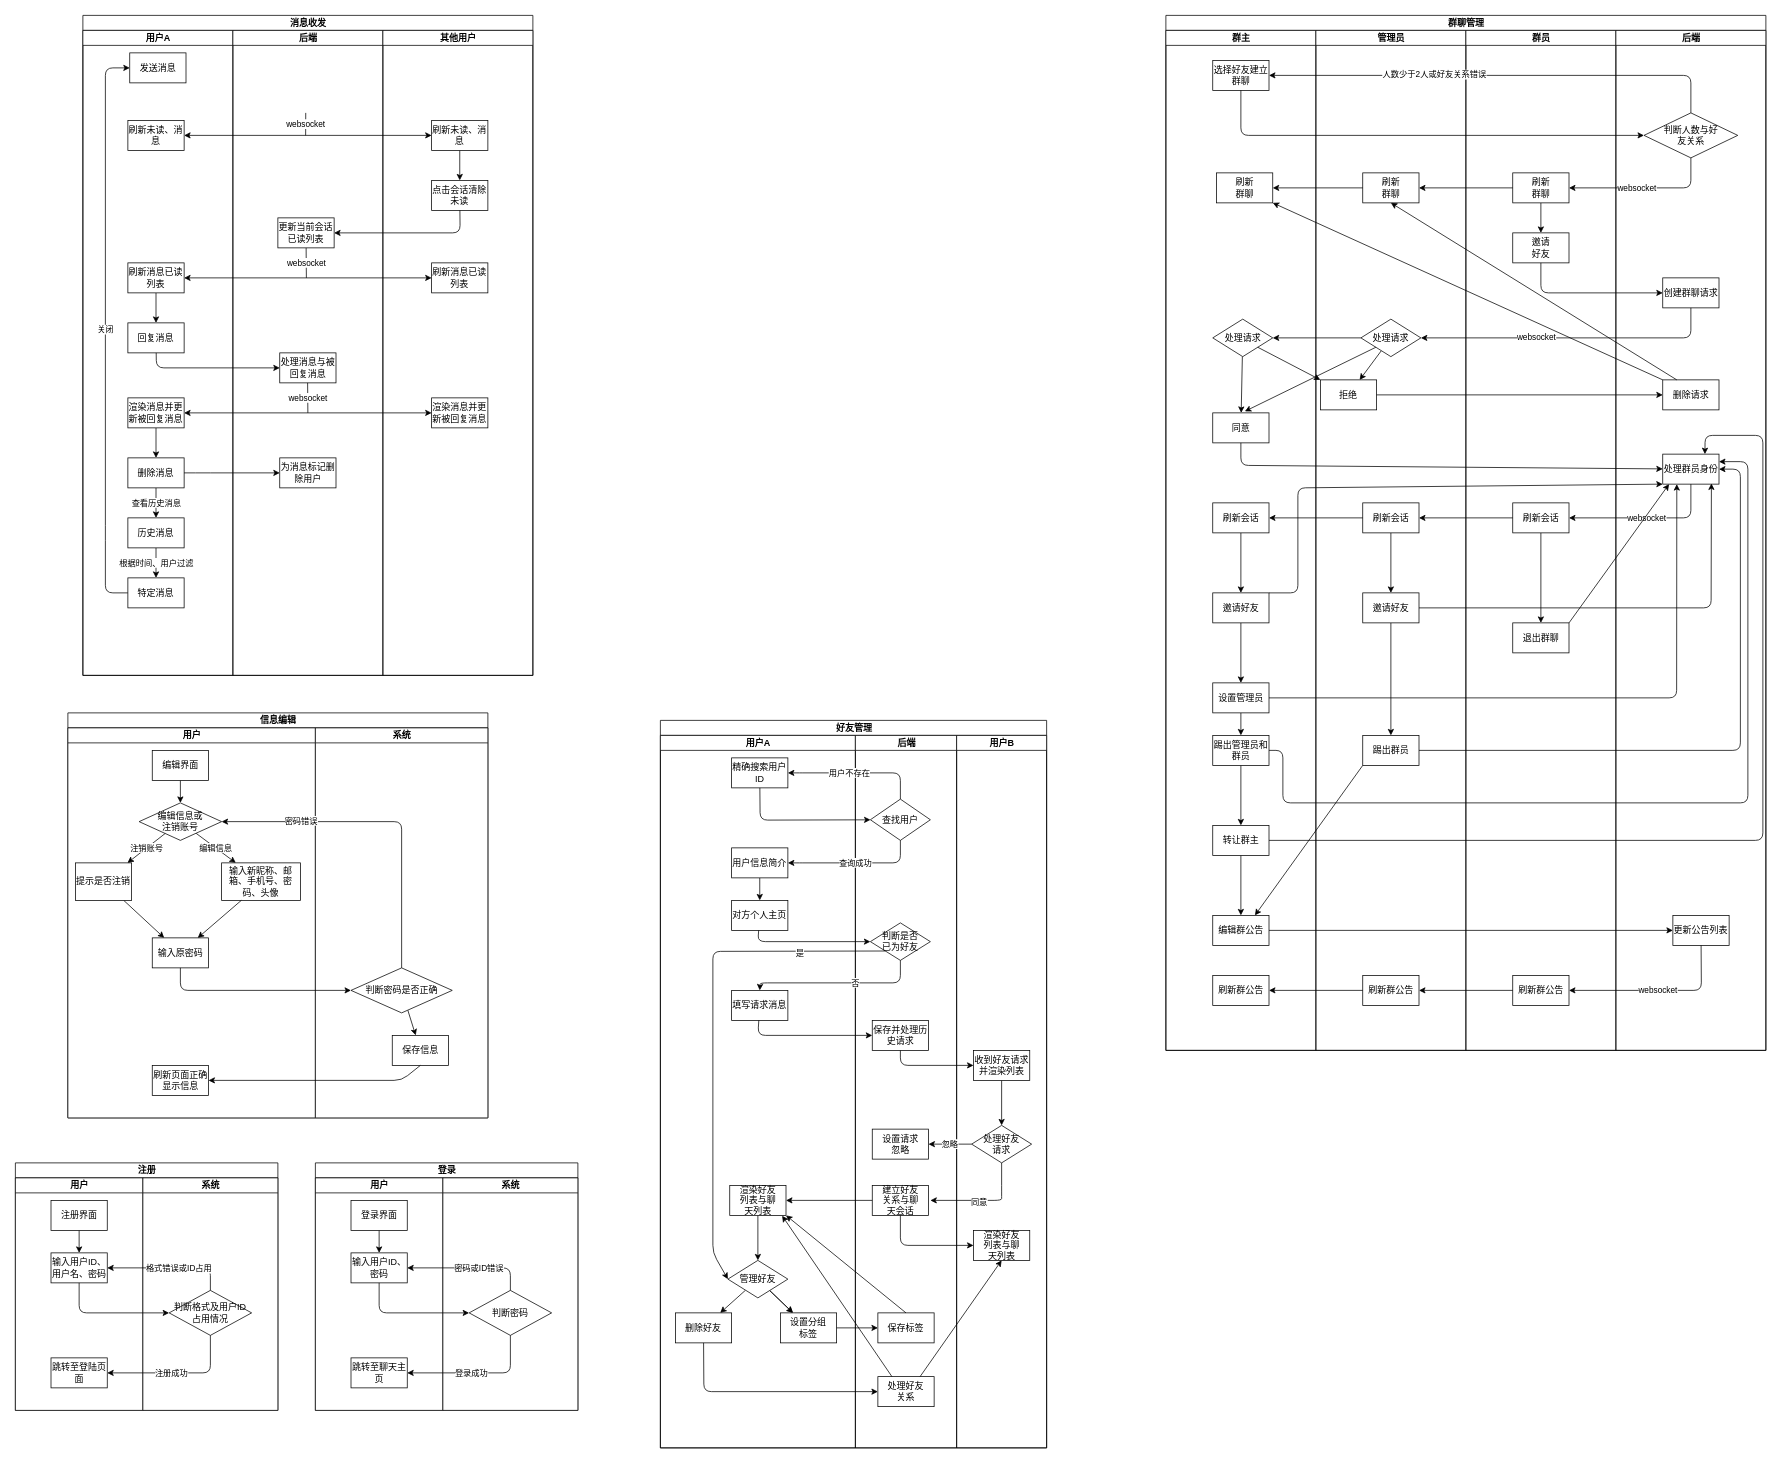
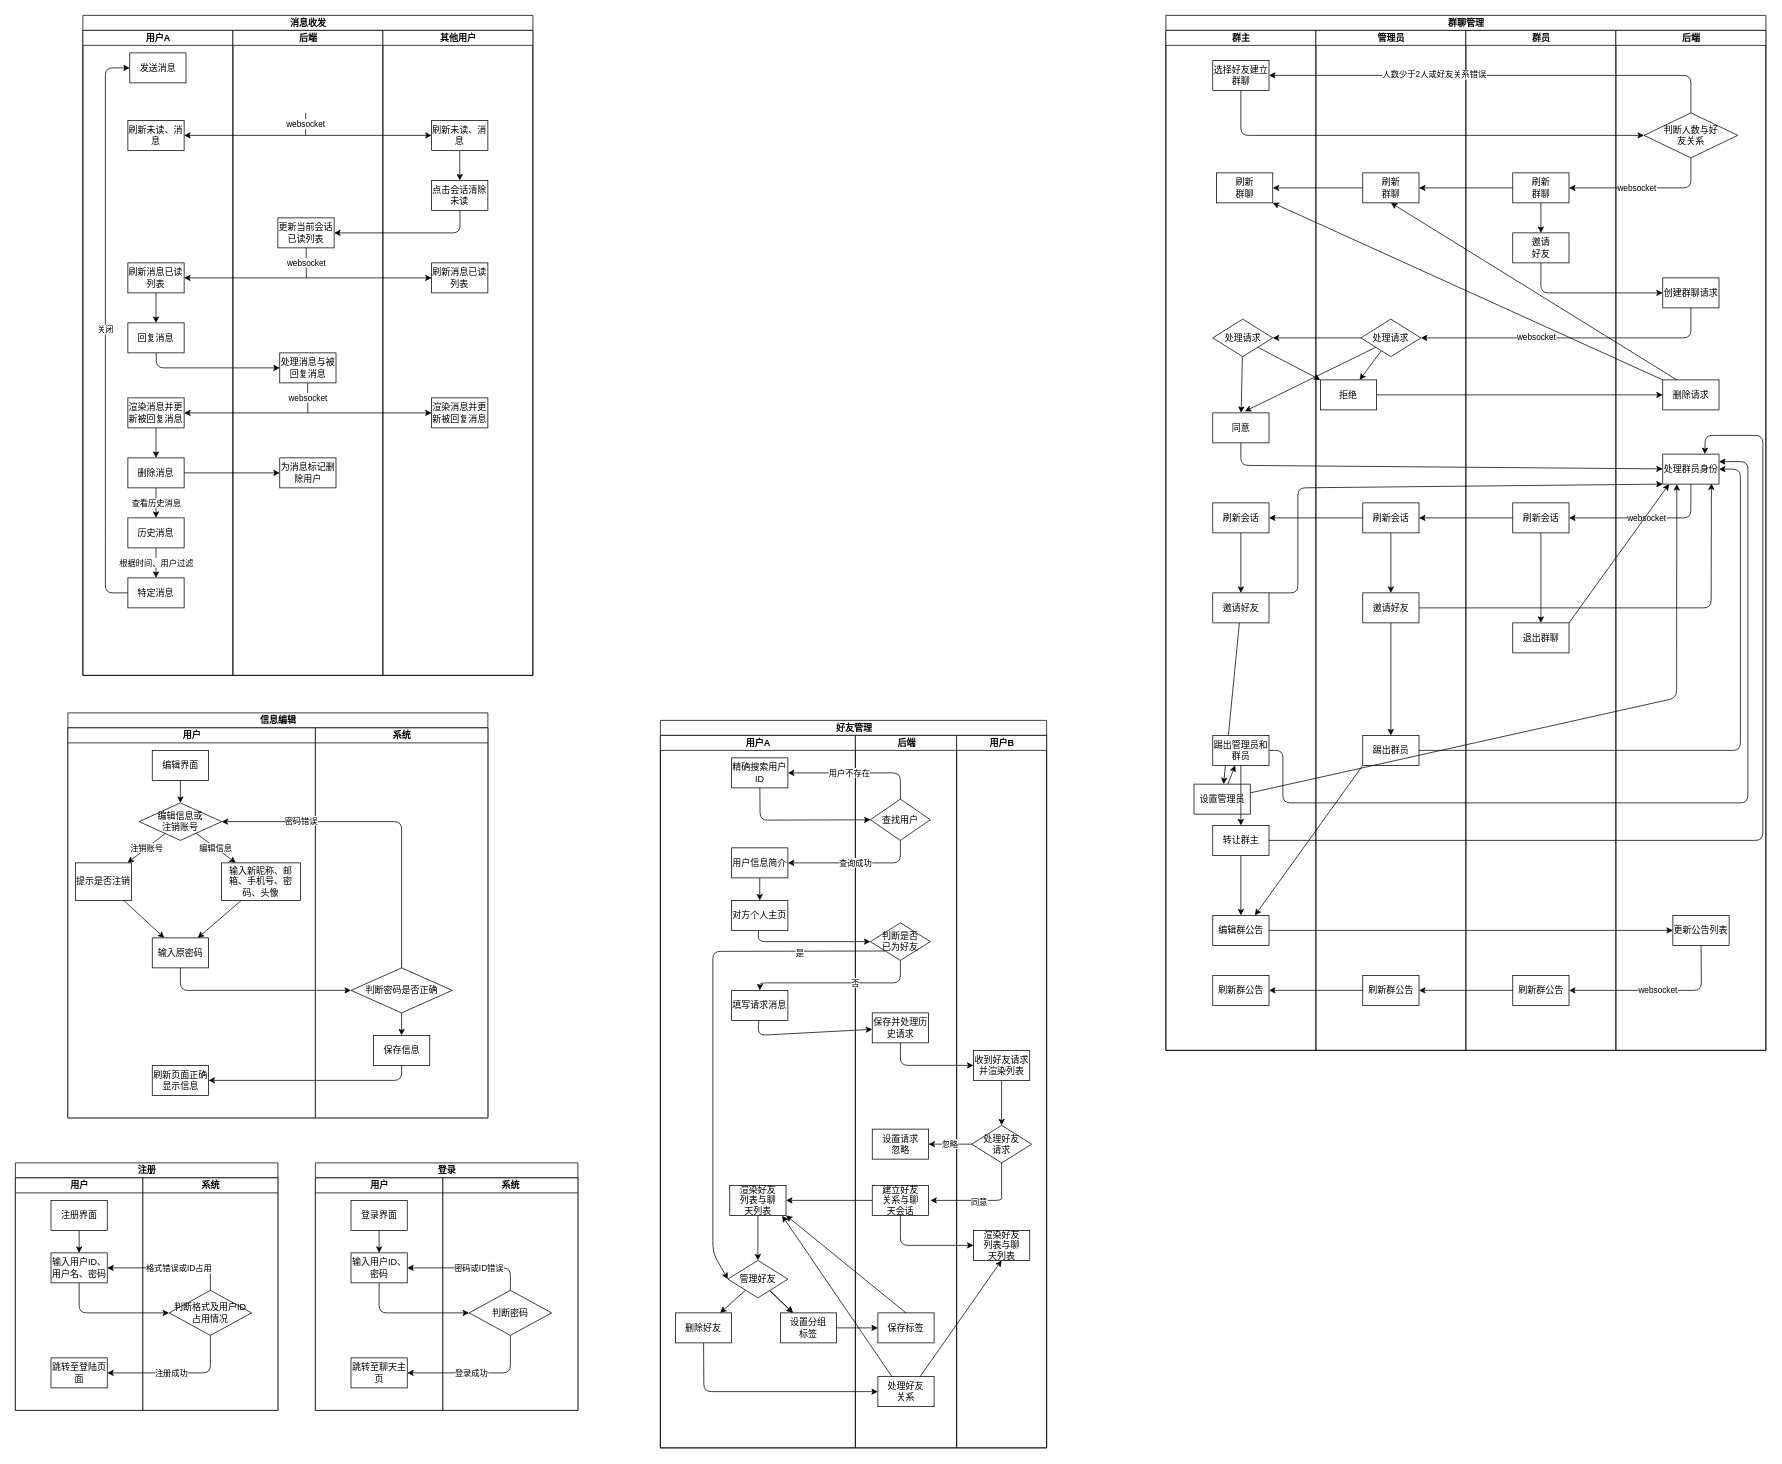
(1241, 698) -> (1222, 799)
(900, 1035) -> (900, 1028)
(420, 1050) -> (402, 1050)
